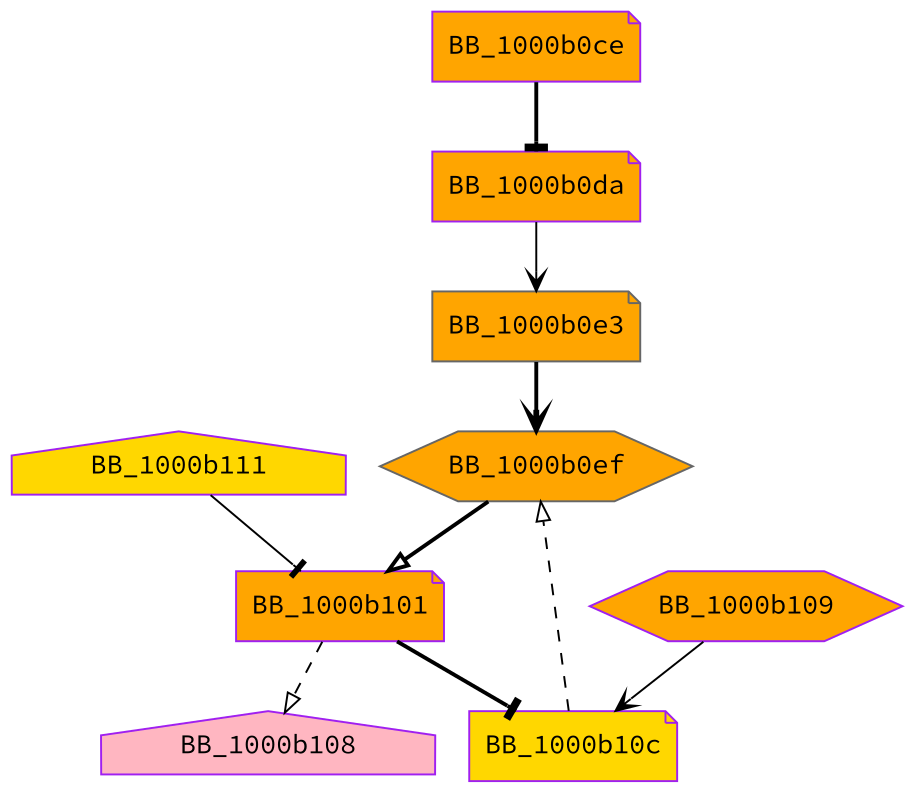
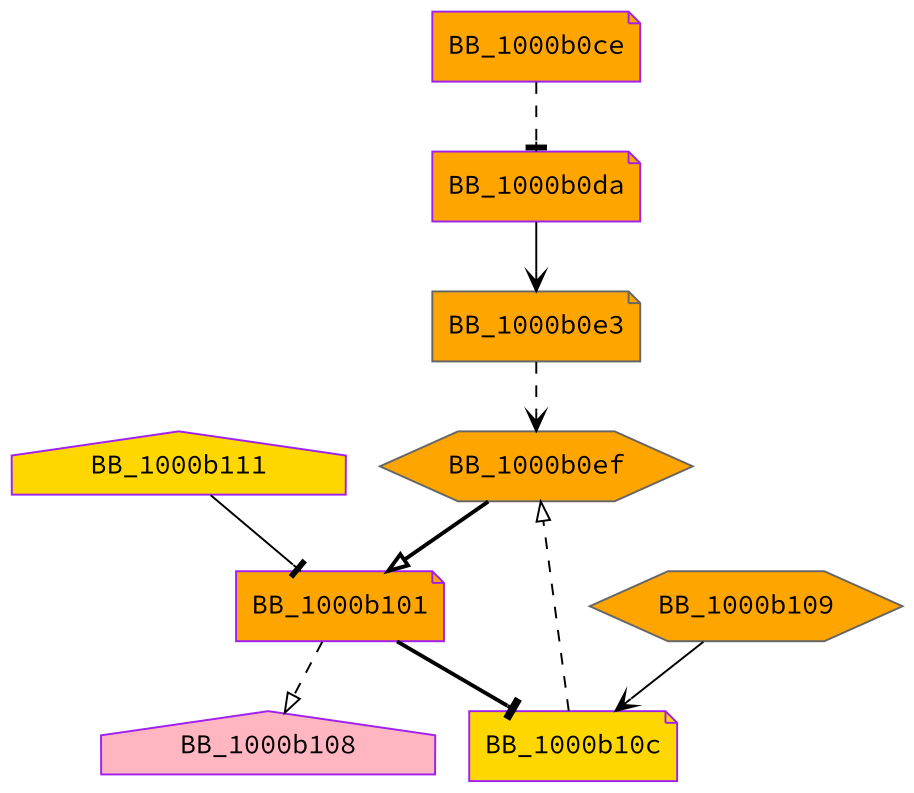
(536, 112) -> (536, 112)
(536, 387) -> (536, 387)
(746, 606) -> (746, 606)
